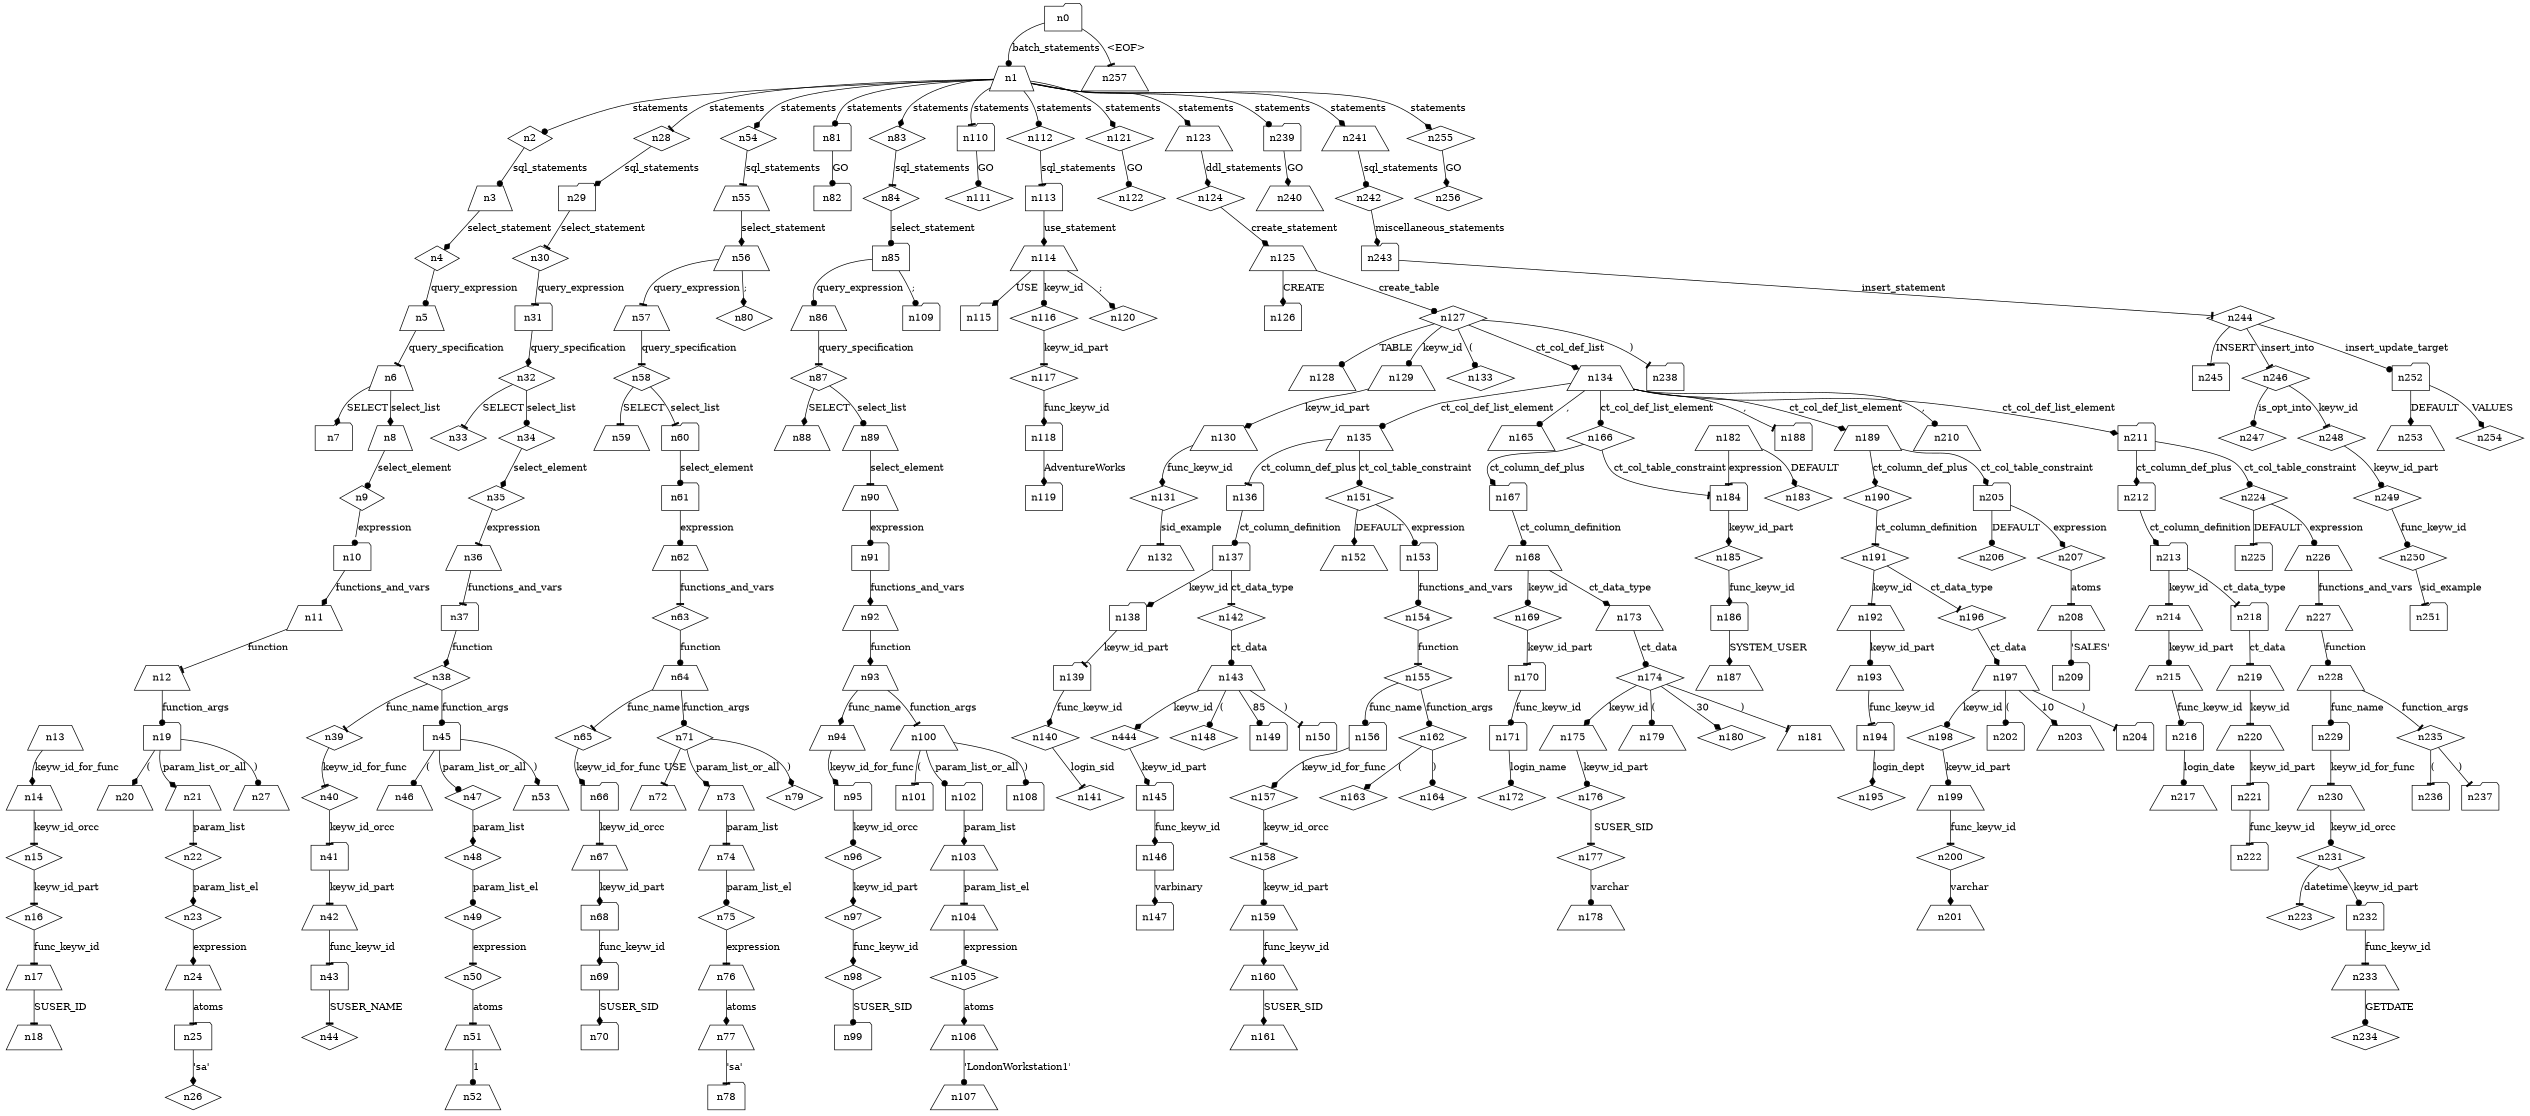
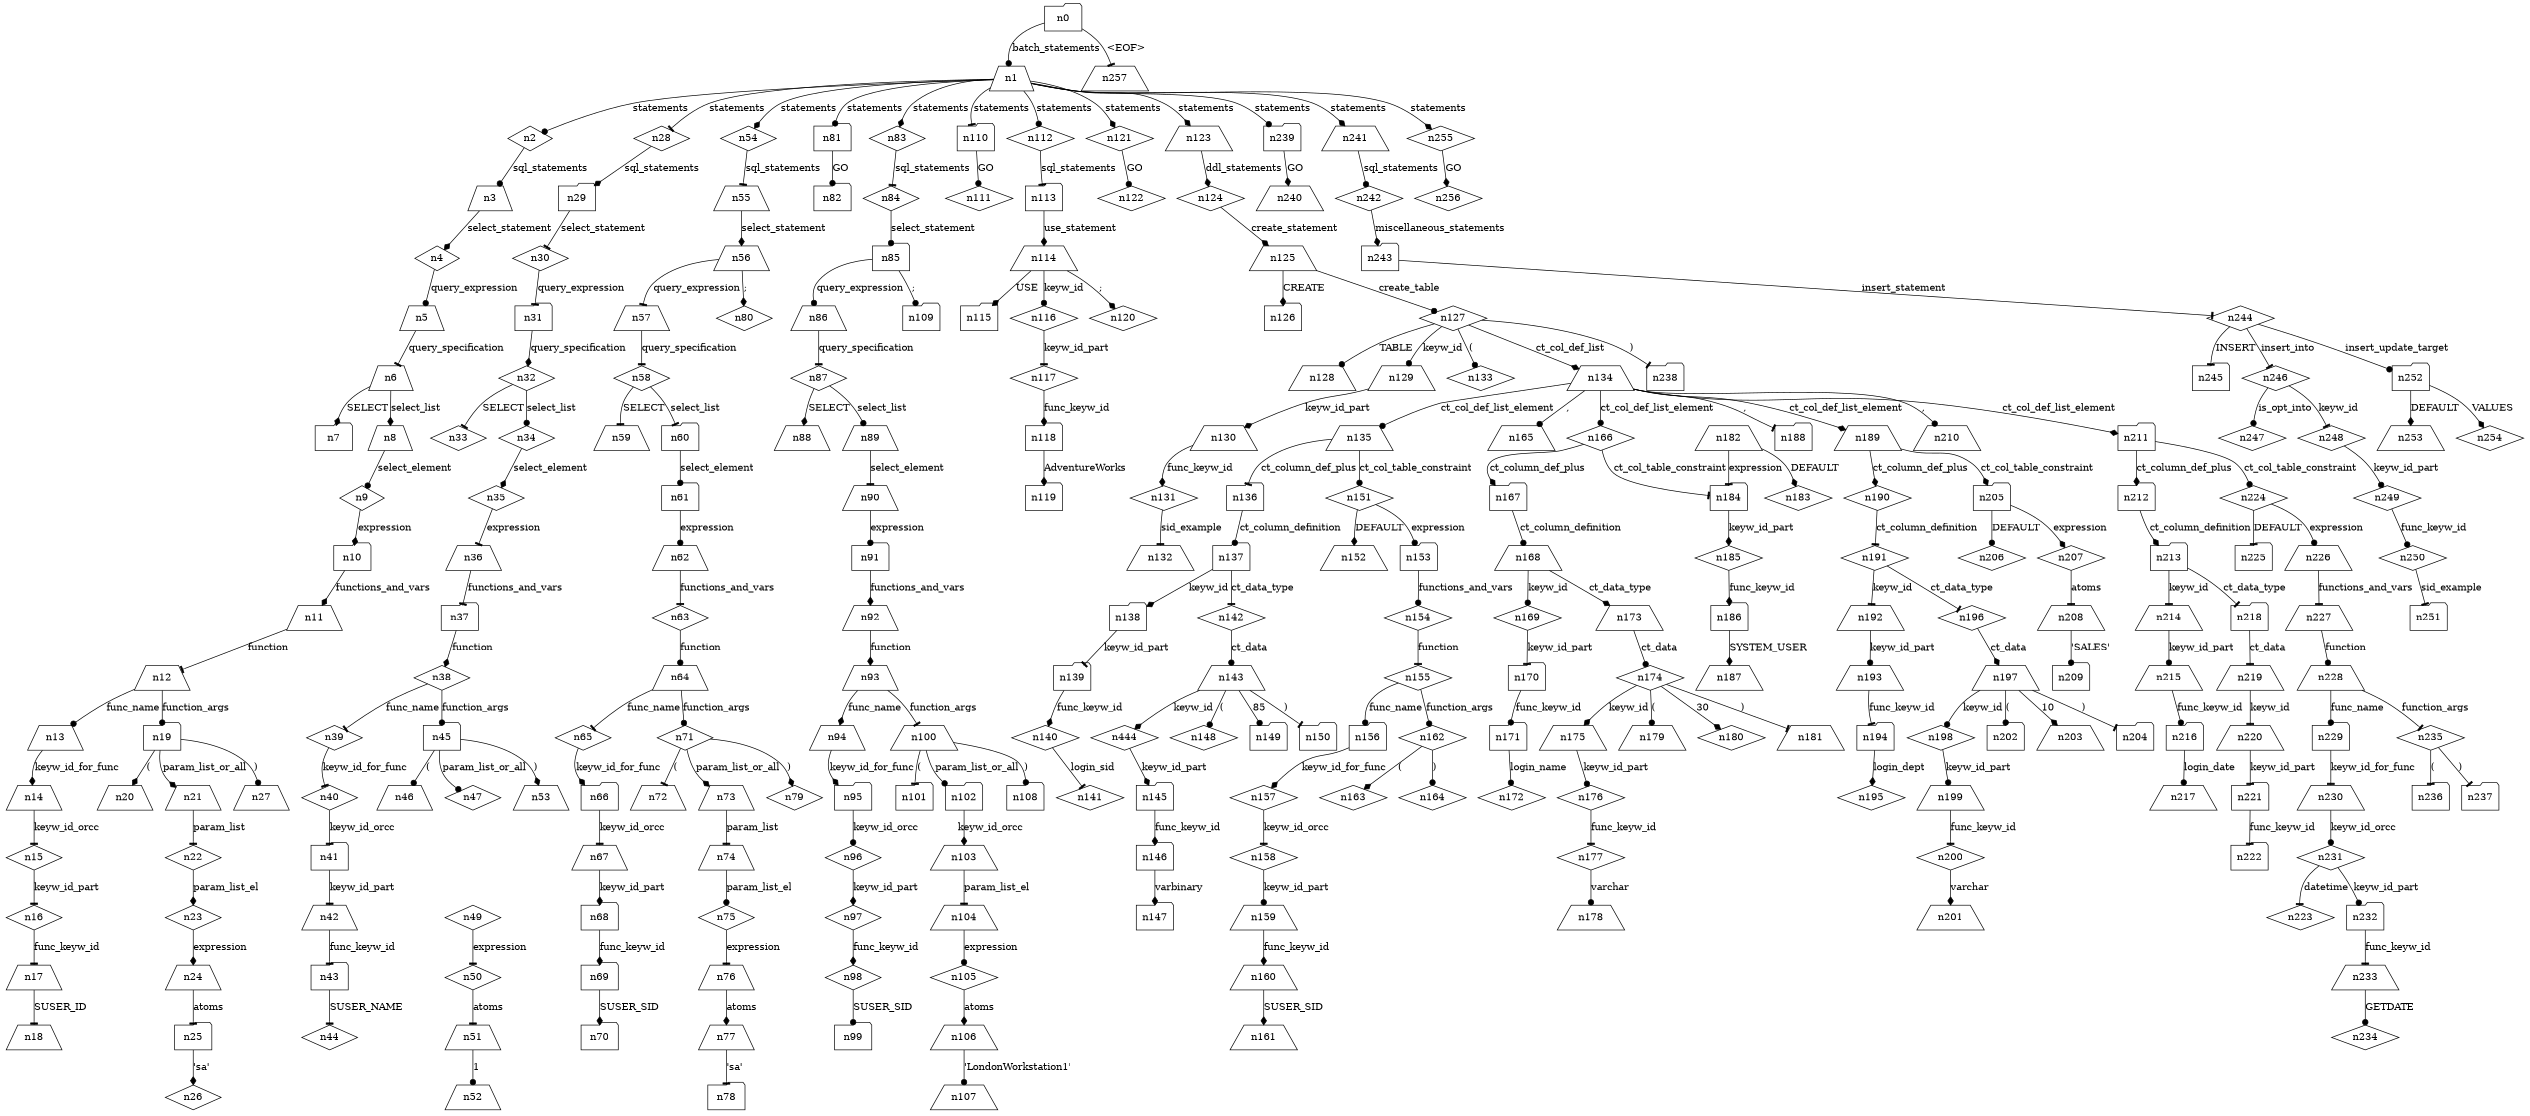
(358, 523) -> (358, 523)
none -> (104, 704)
(675, 768) -> (675, 768)
(990, 828) -> (990, 828)
(1624, 828) -> (1624, 828)
(473, 858) -> none
